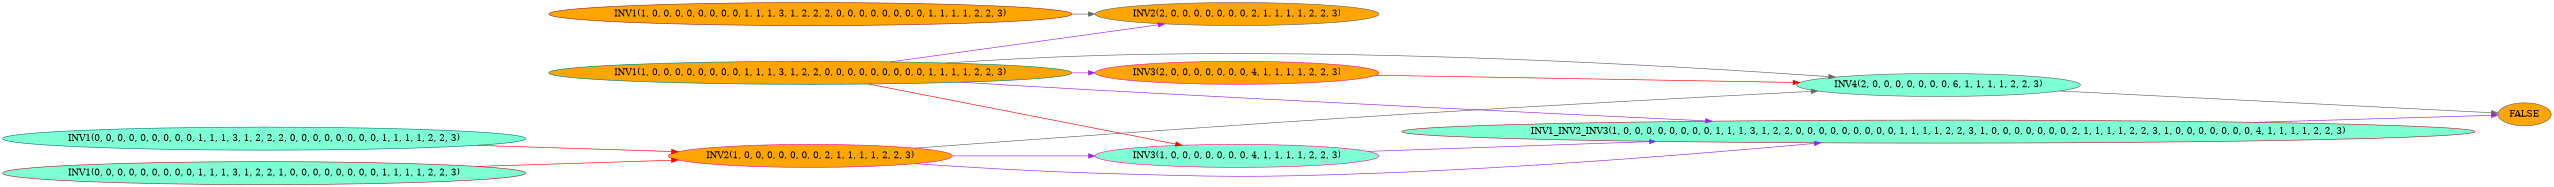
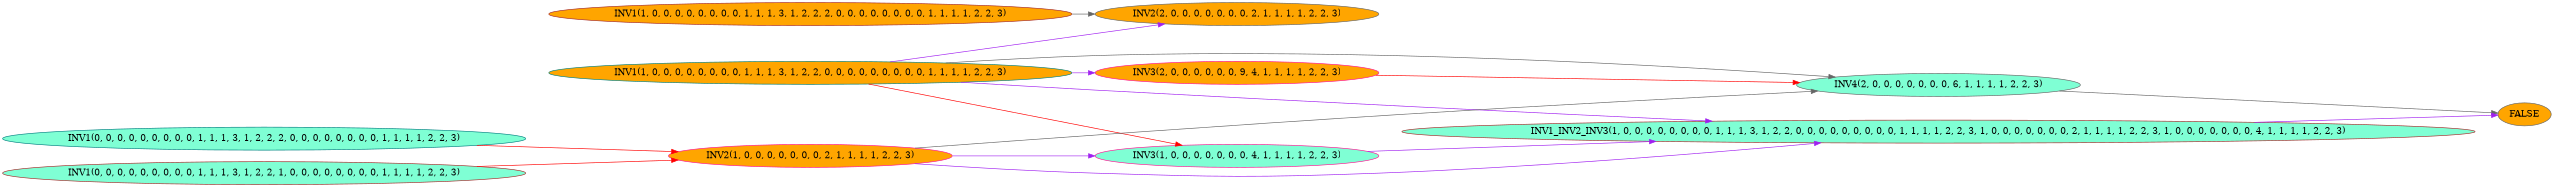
(1237, 73) -> (1237, 73)
